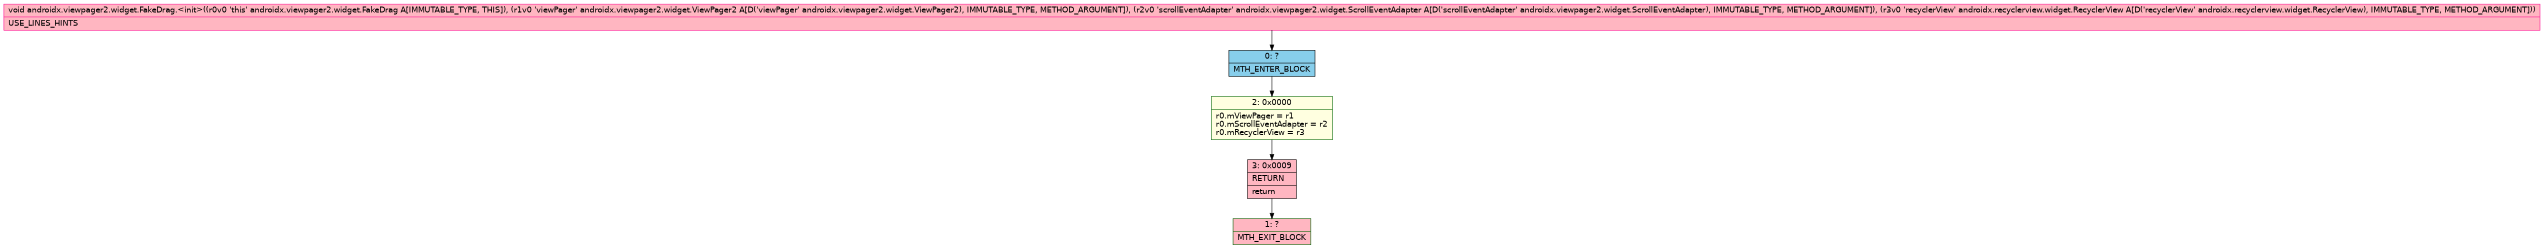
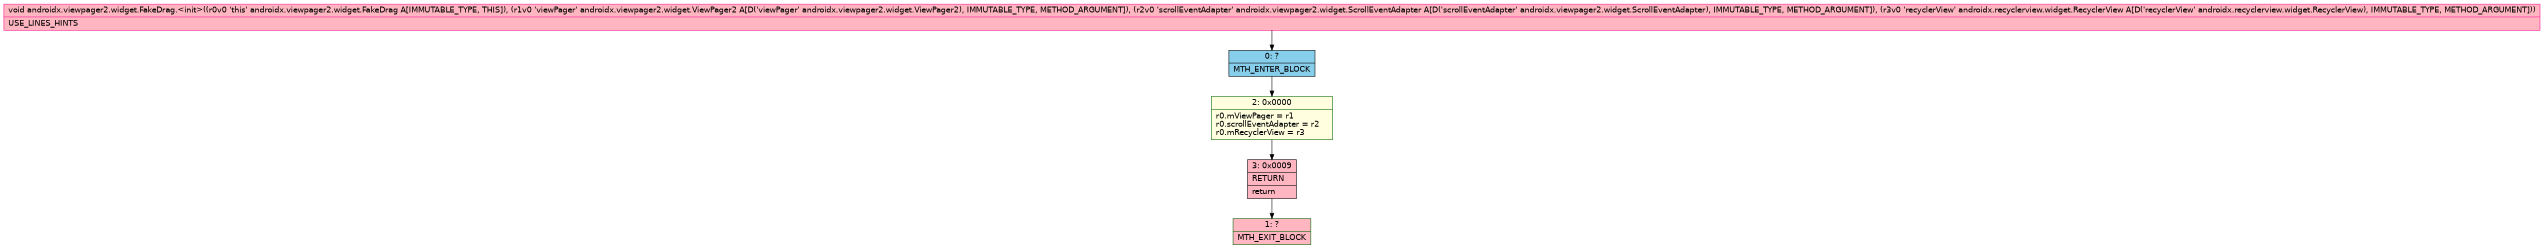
(1272, 124) -> (1268, 124)
